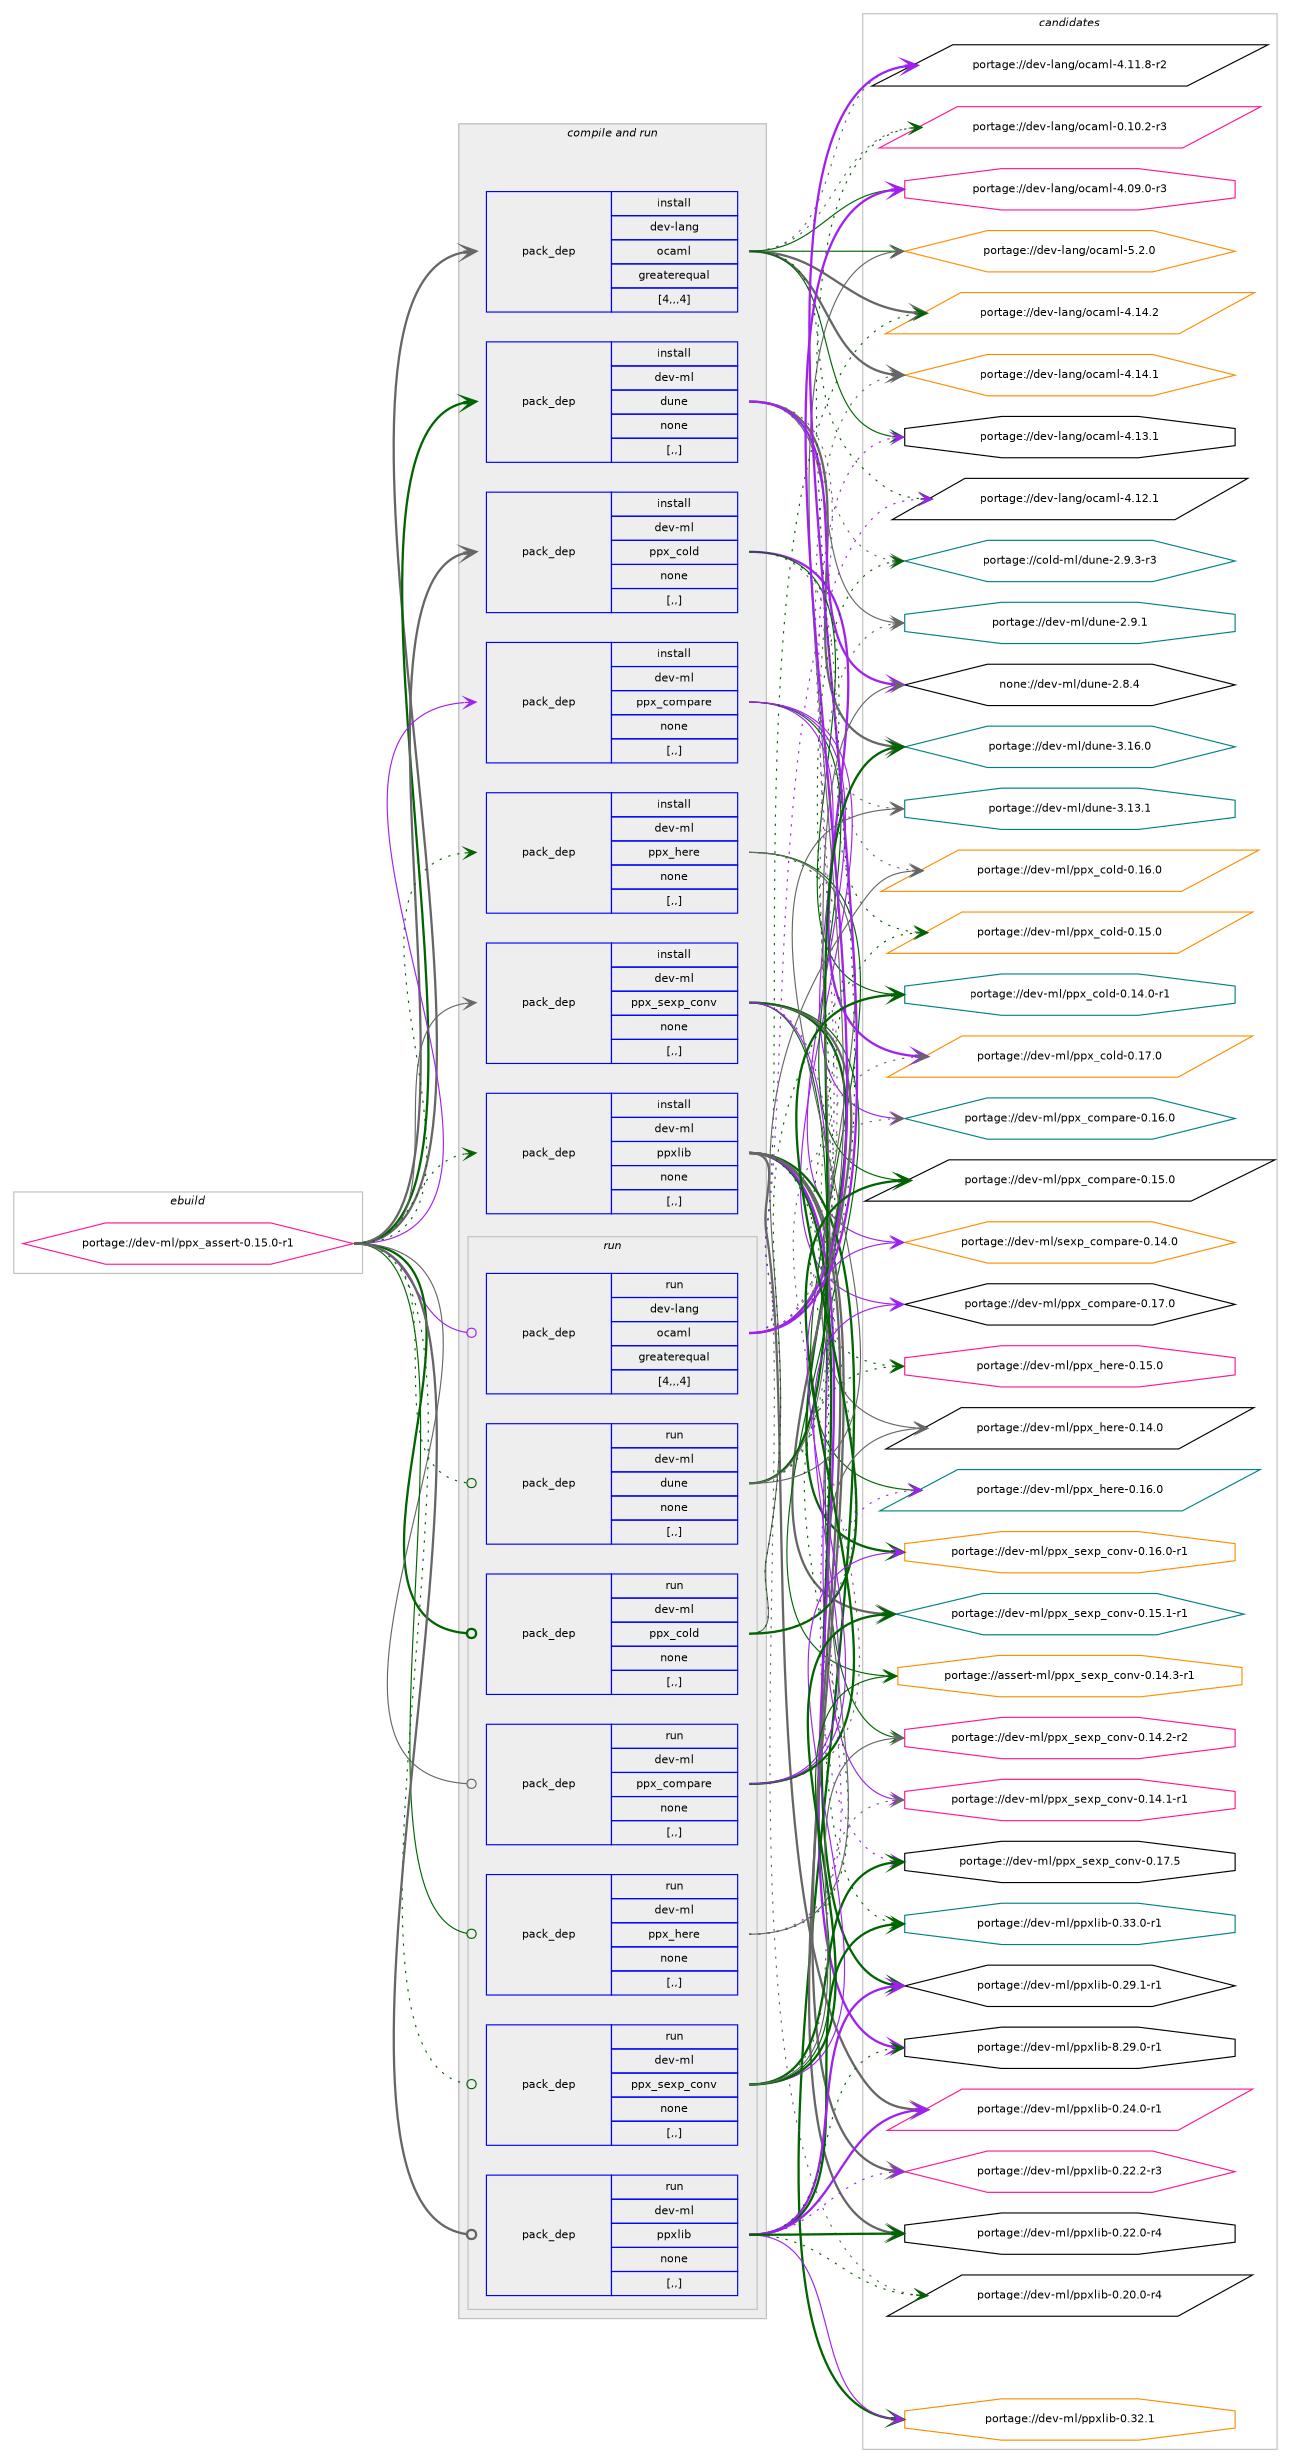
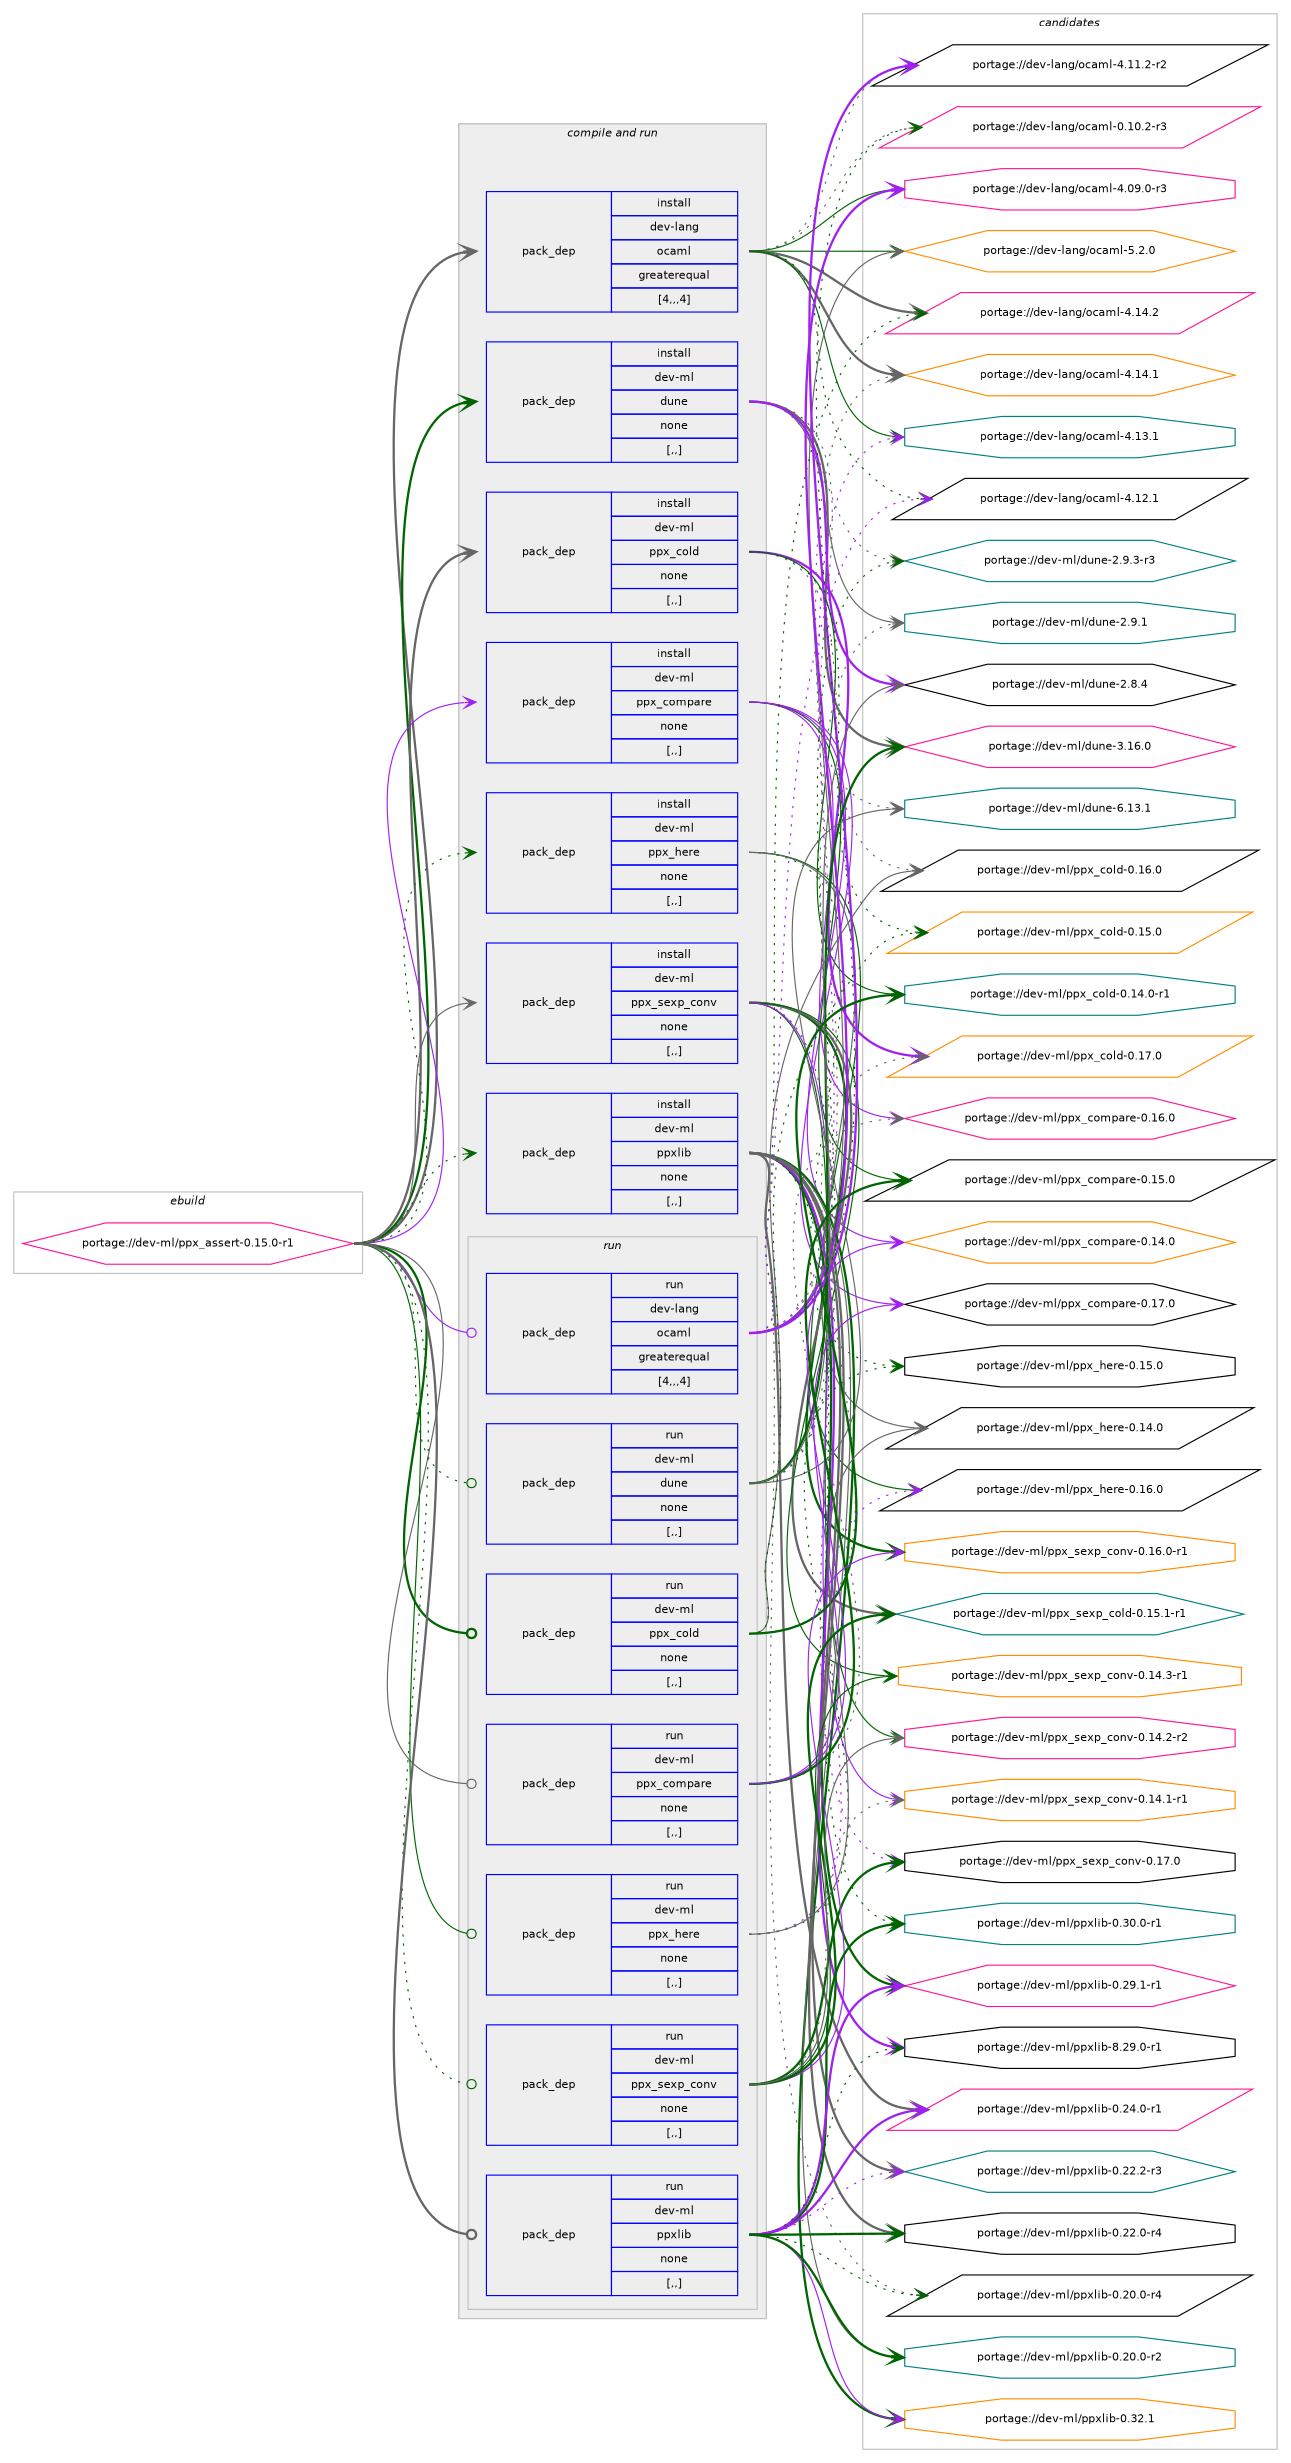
(1070, 65) -> (1070, 65)
(1070, 313) -> (1070, 313)
(1070, 437) -> (1070, 437)
(1070, 561) -> (1070, 561)
(1070, 685) -> (1070, 685)
(1070, 747) -> (1070, 747)
(1070, 809) -> (1070, 809)
(1070, 871) -> (1070, 871)
(1070, 1119) -> (1070, 1119)
(1070, 1242) -> (1070, 1242)
(1070, 1366) -> (1070, 1366)
(1070, 1490) -> (1070, 1490)
(1070, 1614) -> (1070, 1614)
(1070, 1676) -> (1070, 1676)
(1070, 1800) -> (1070, 1800)
(1070, 1862) -> (1070, 1862)
(1070, 1924) -> (1070, 1924)
(1070, 1986) -> (1070, 1986)
(1070, 2172) -> (1070, 2172)
none -> (1070, 2358)
